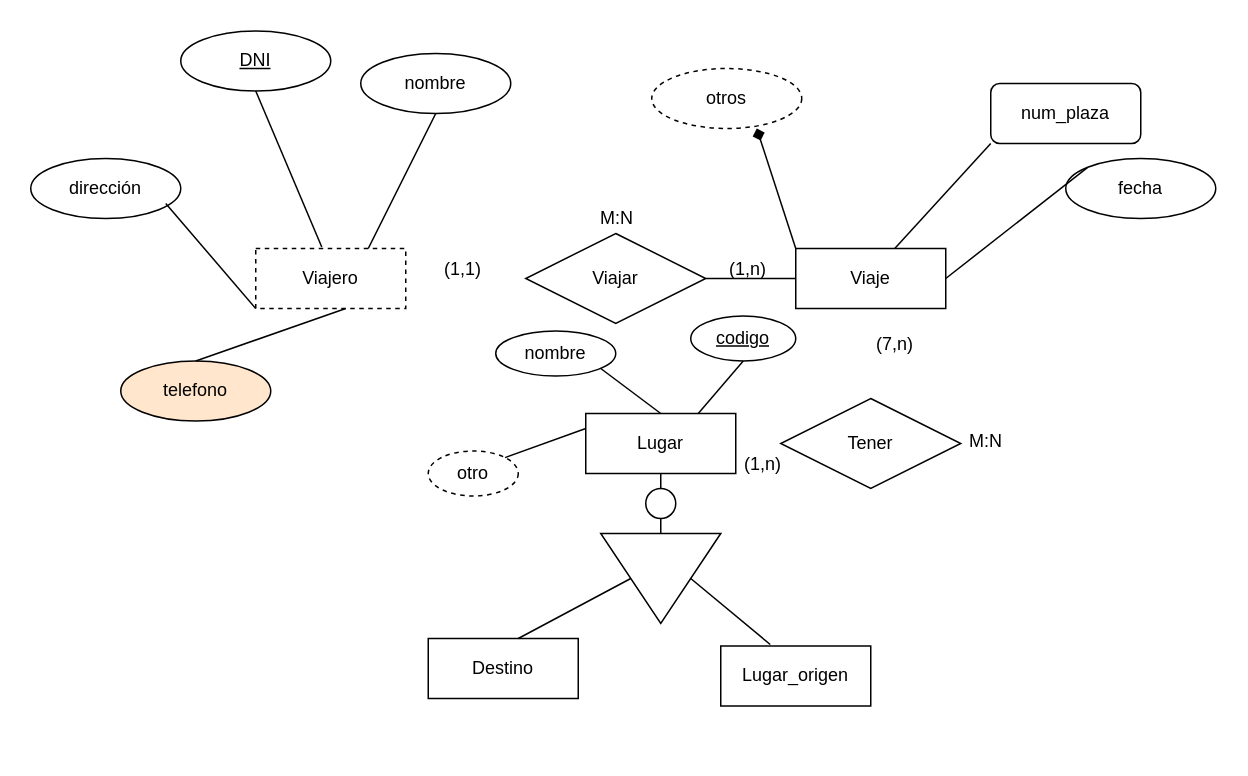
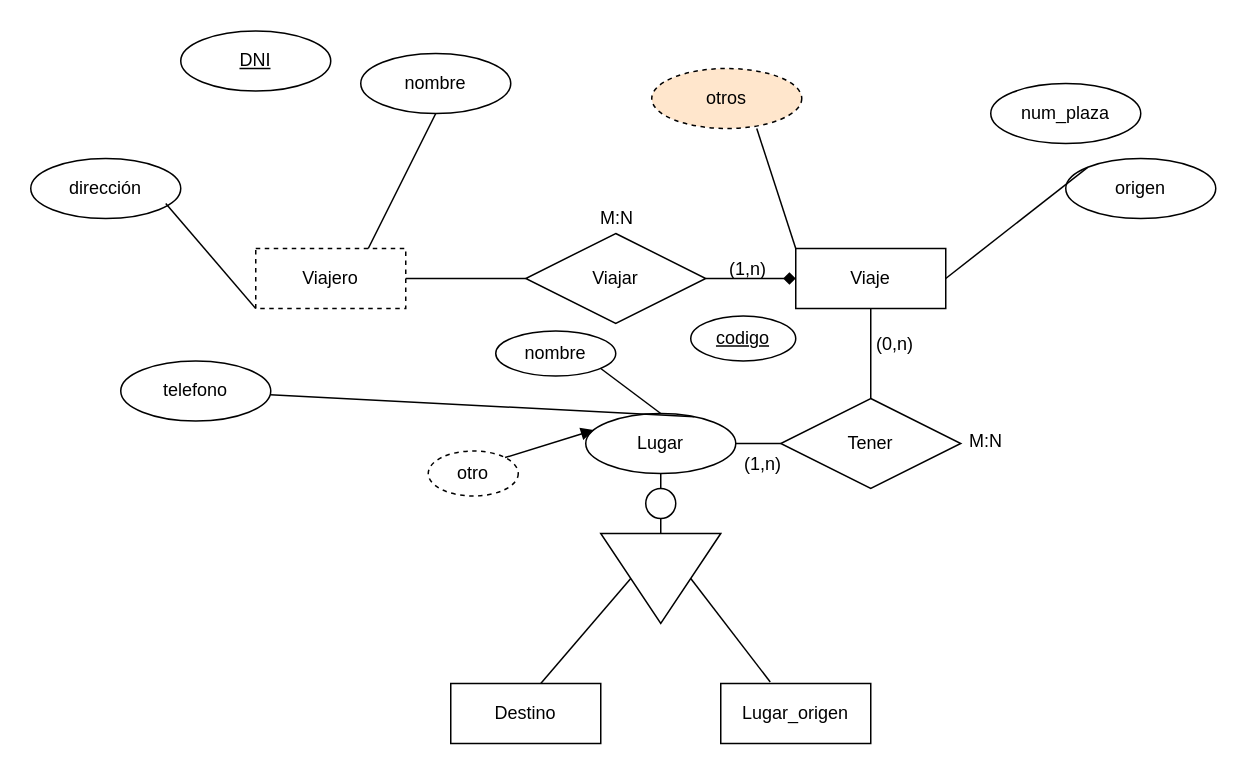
(727, 98) -> (727, 98)
(1066, 113) -> (1066, 113)
(761, 140) -> (759, 134)
(289, 168) -> none
(1141, 188) -> (1141, 188)
(943, 196) -> none
(466, 271) -> none
none -> (466, 278)
(788, 278) -> (783, 278)
(271, 335) -> none
none -> (871, 353)
(899, 355) -> (899, 355)
(720, 387) -> (482, 405)
(196, 391) -> (196, 391)
(548, 442) -> (546, 444)
(661, 443) -> (661, 443)
none -> (758, 443)
(503, 668) -> (526, 713)
(796, 676) -> (796, 713)
